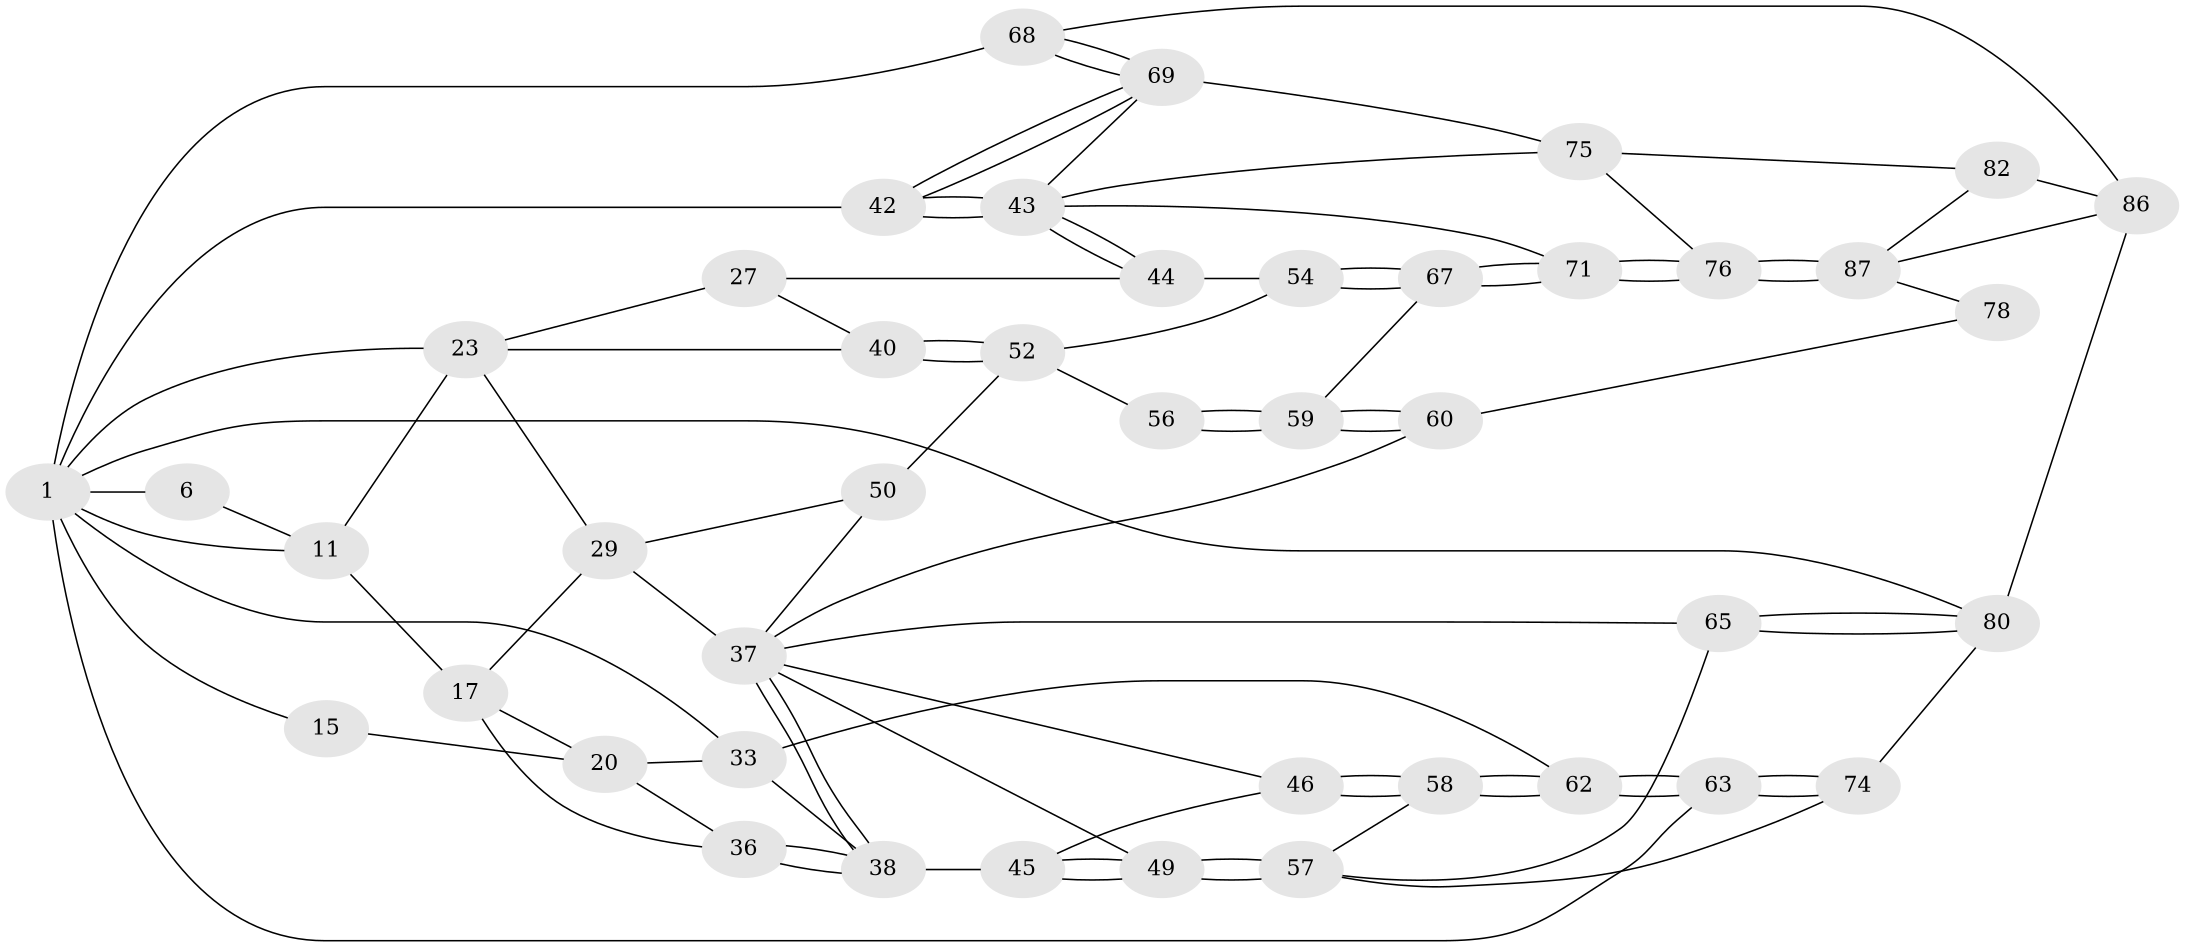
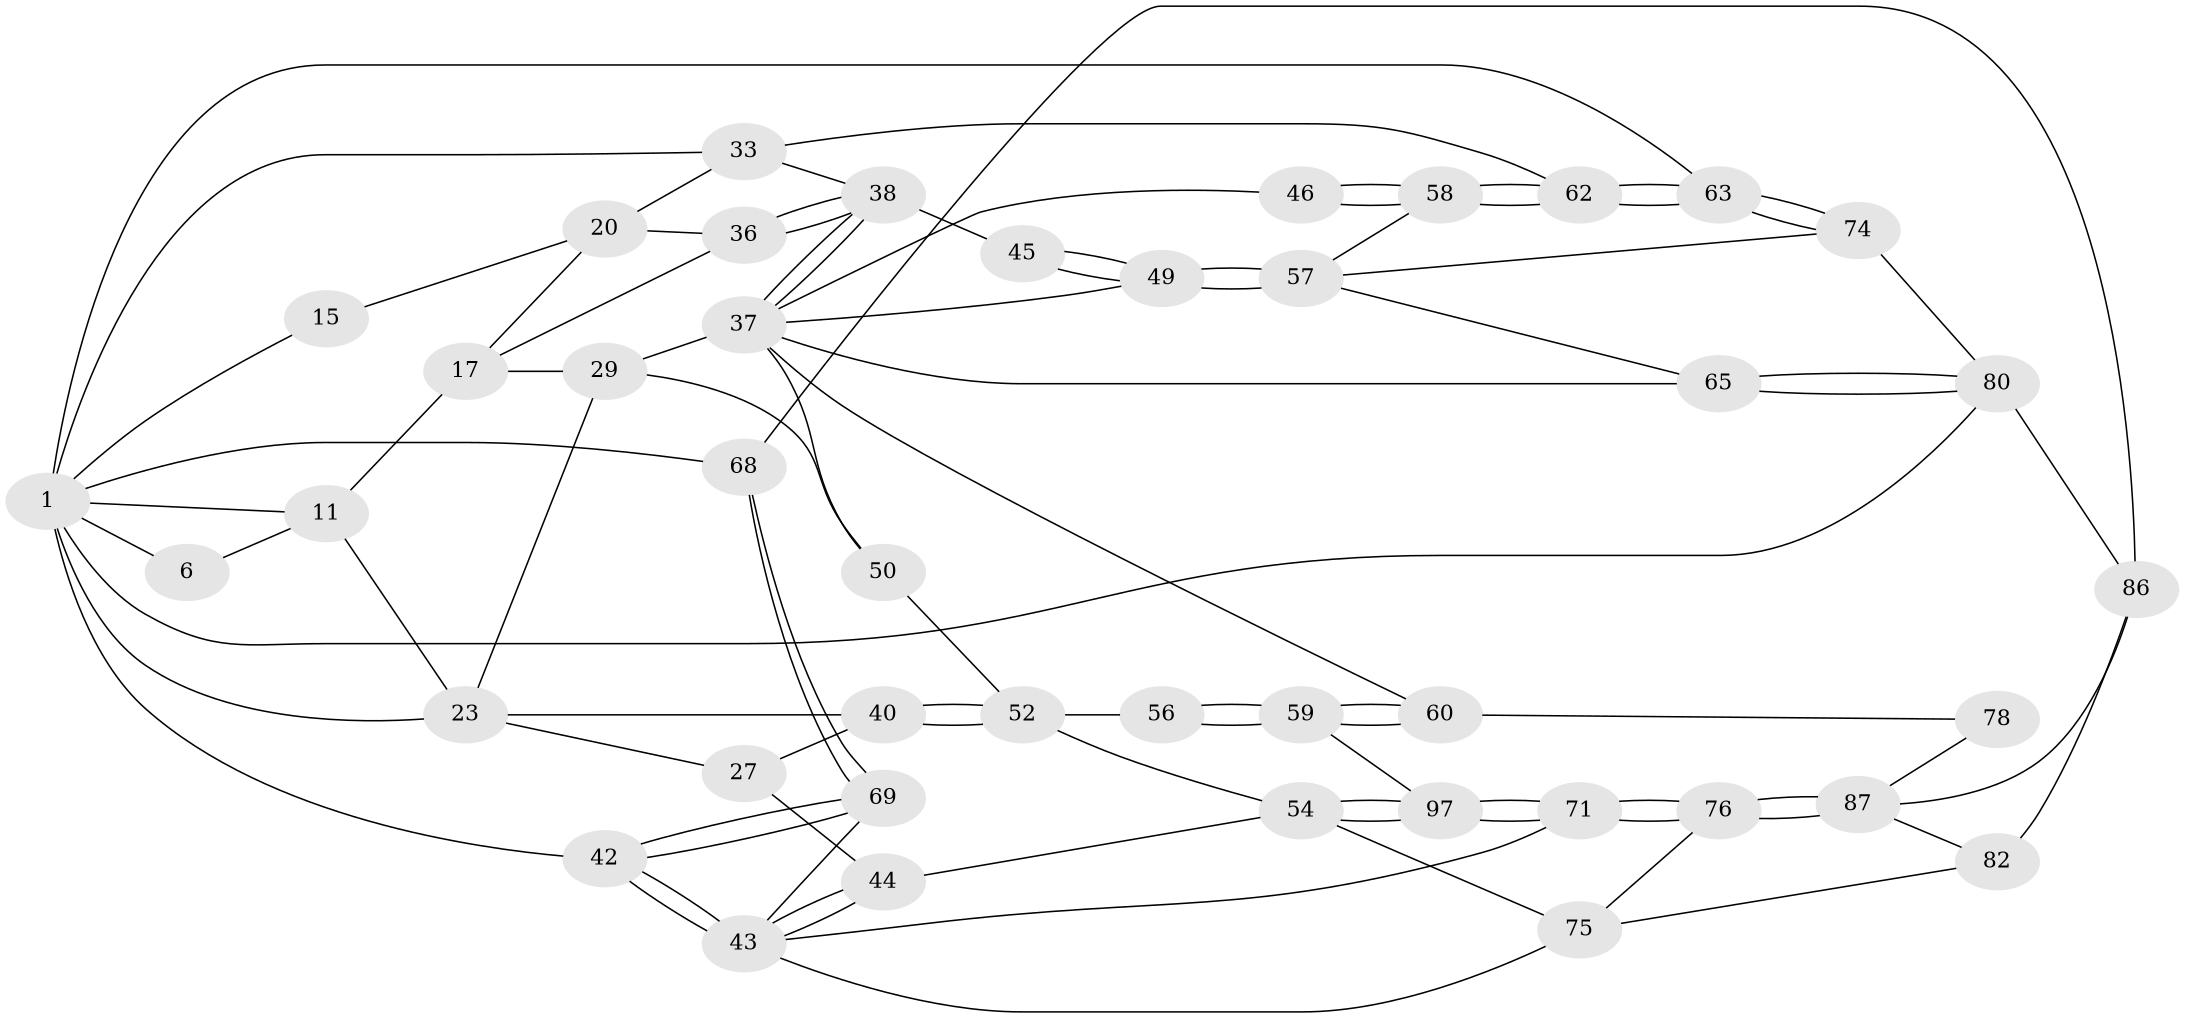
(1373, 107) -> (1445, 873)
(1440, 278) -> (1440, 811)
(1157, 817) -> none
